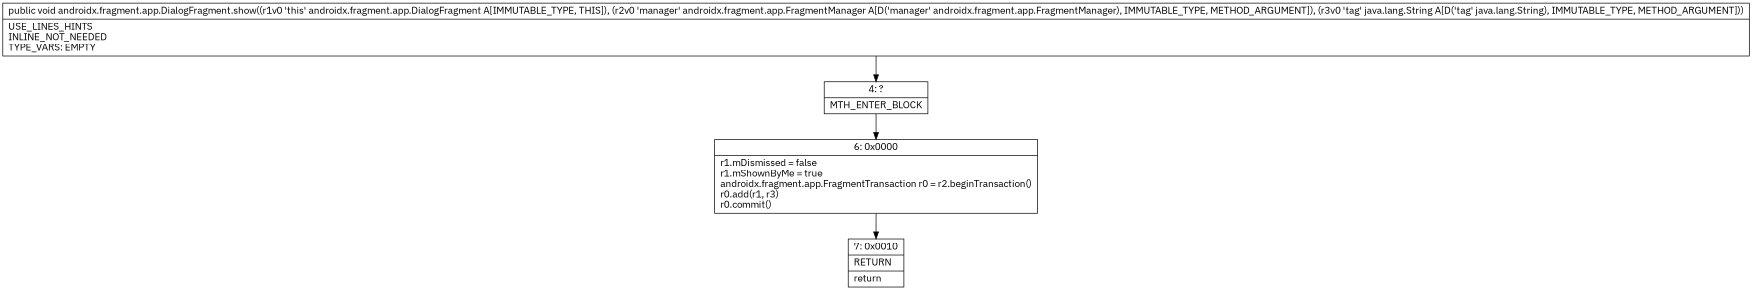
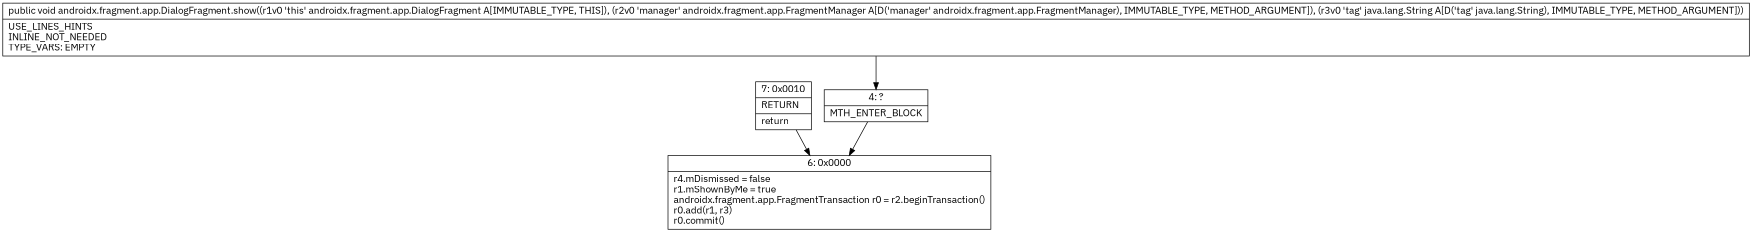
(769, 163) -> (722, 179)
(876, 223) -> (801, 140)
